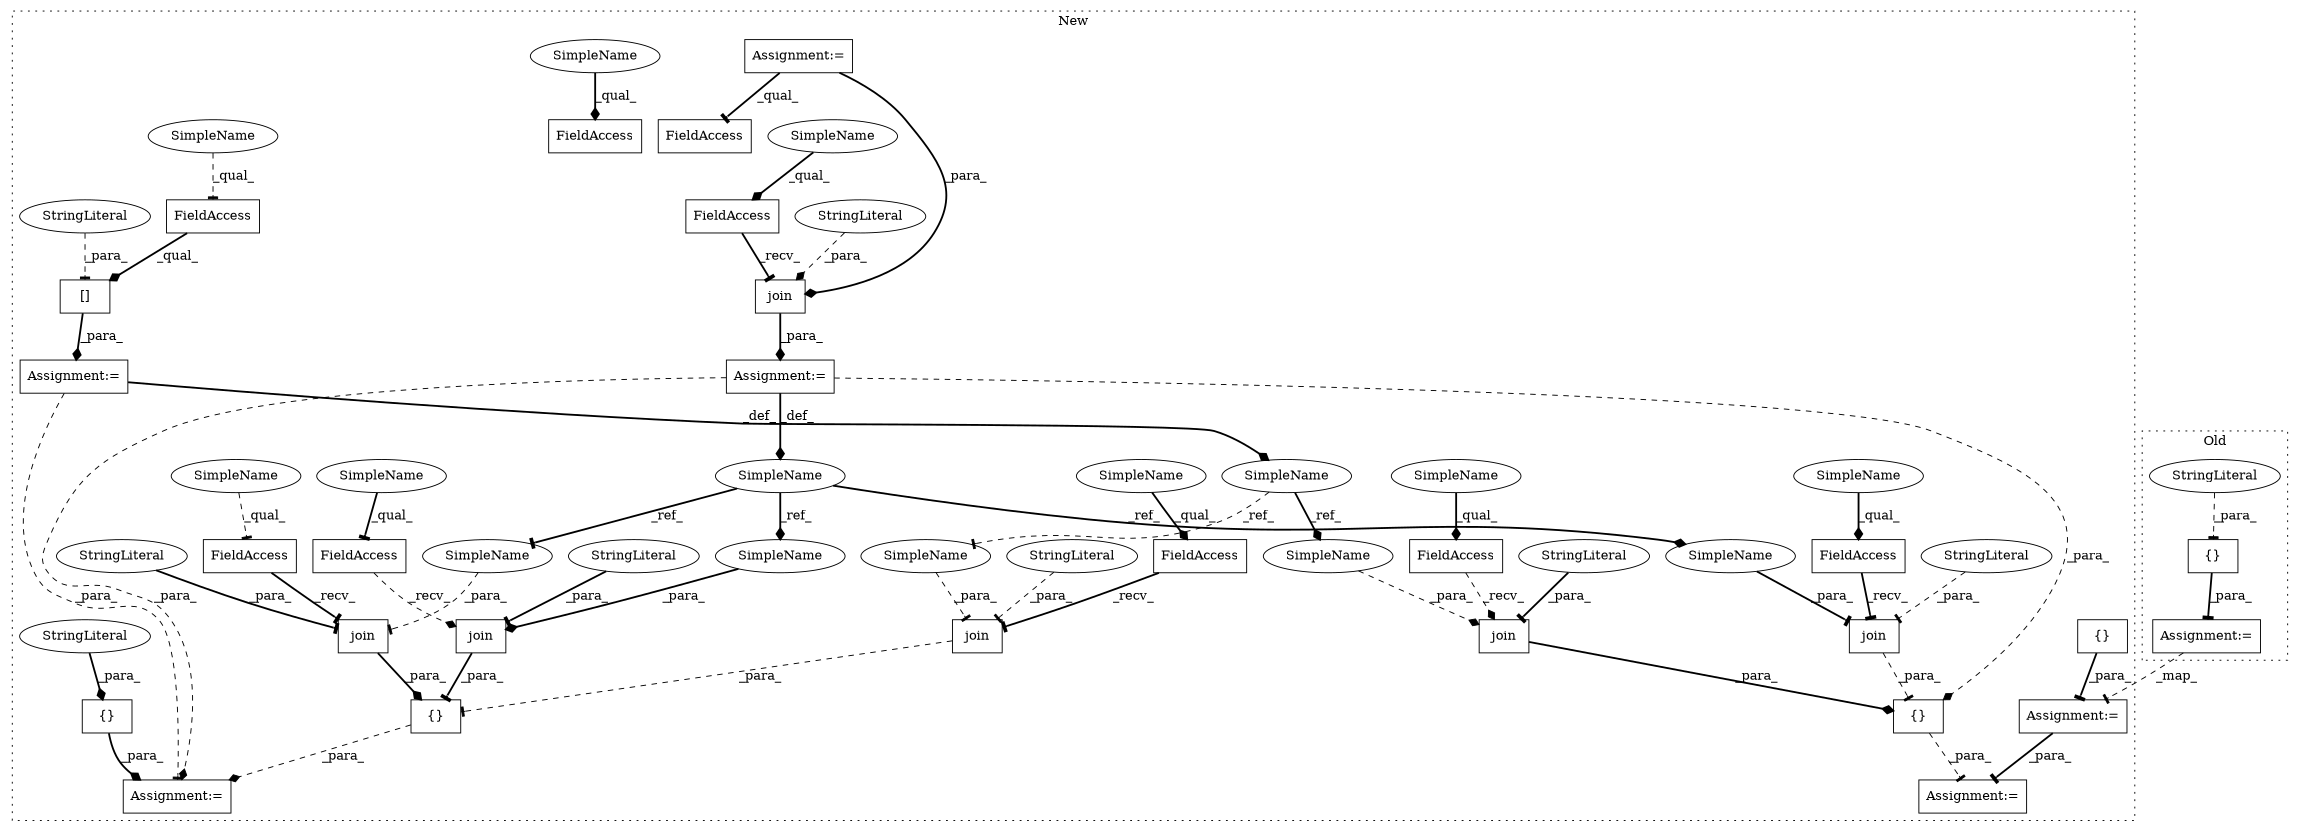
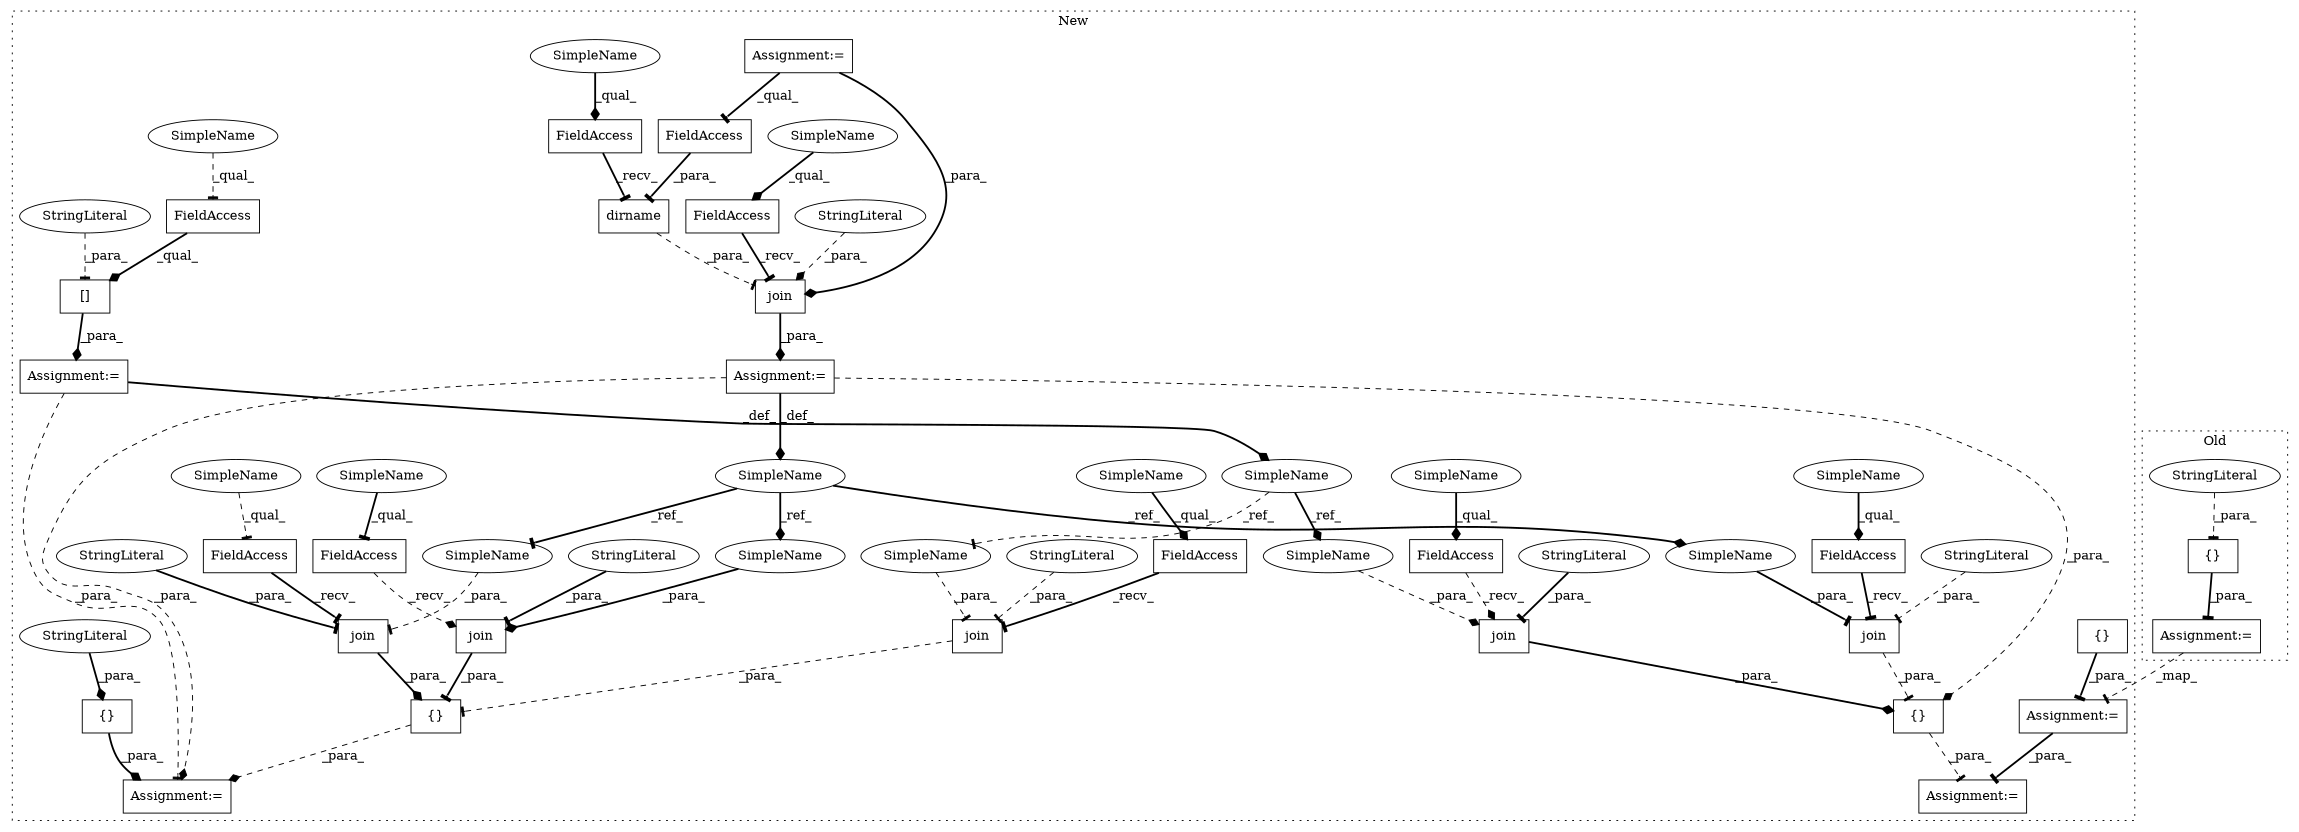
none -> (634, 216)
